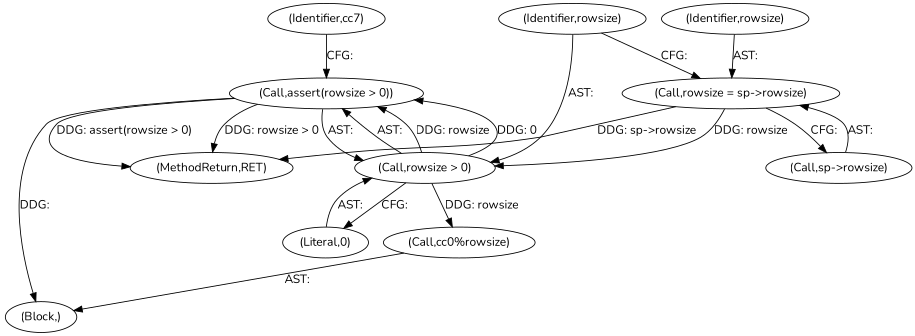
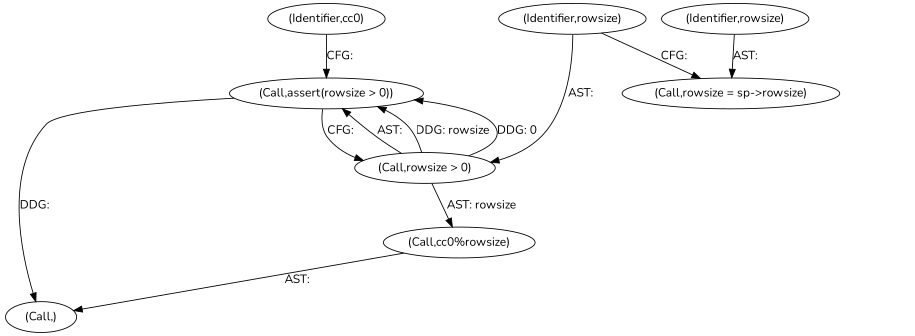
(326, 19) -> (326, 19)
(342, 131) -> (342, 131)
(622, 157) -> none
(212, 168) -> none
(839, 168) -> none
(482, 205) -> (482, 205)
(326, 243) -> none
(41, 317) -> (41, 317)
